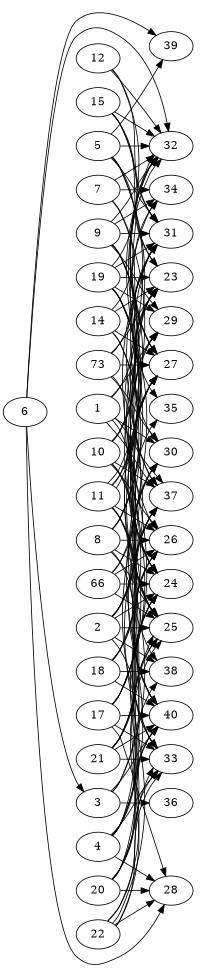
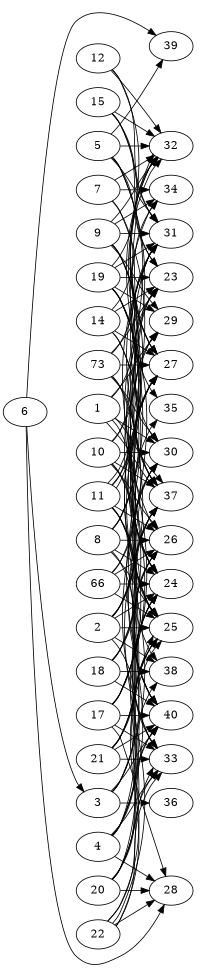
(74, 41) -> none
(135, 369) -> (131, 453)
none -> (134, 427)
none -> (135, 720)
